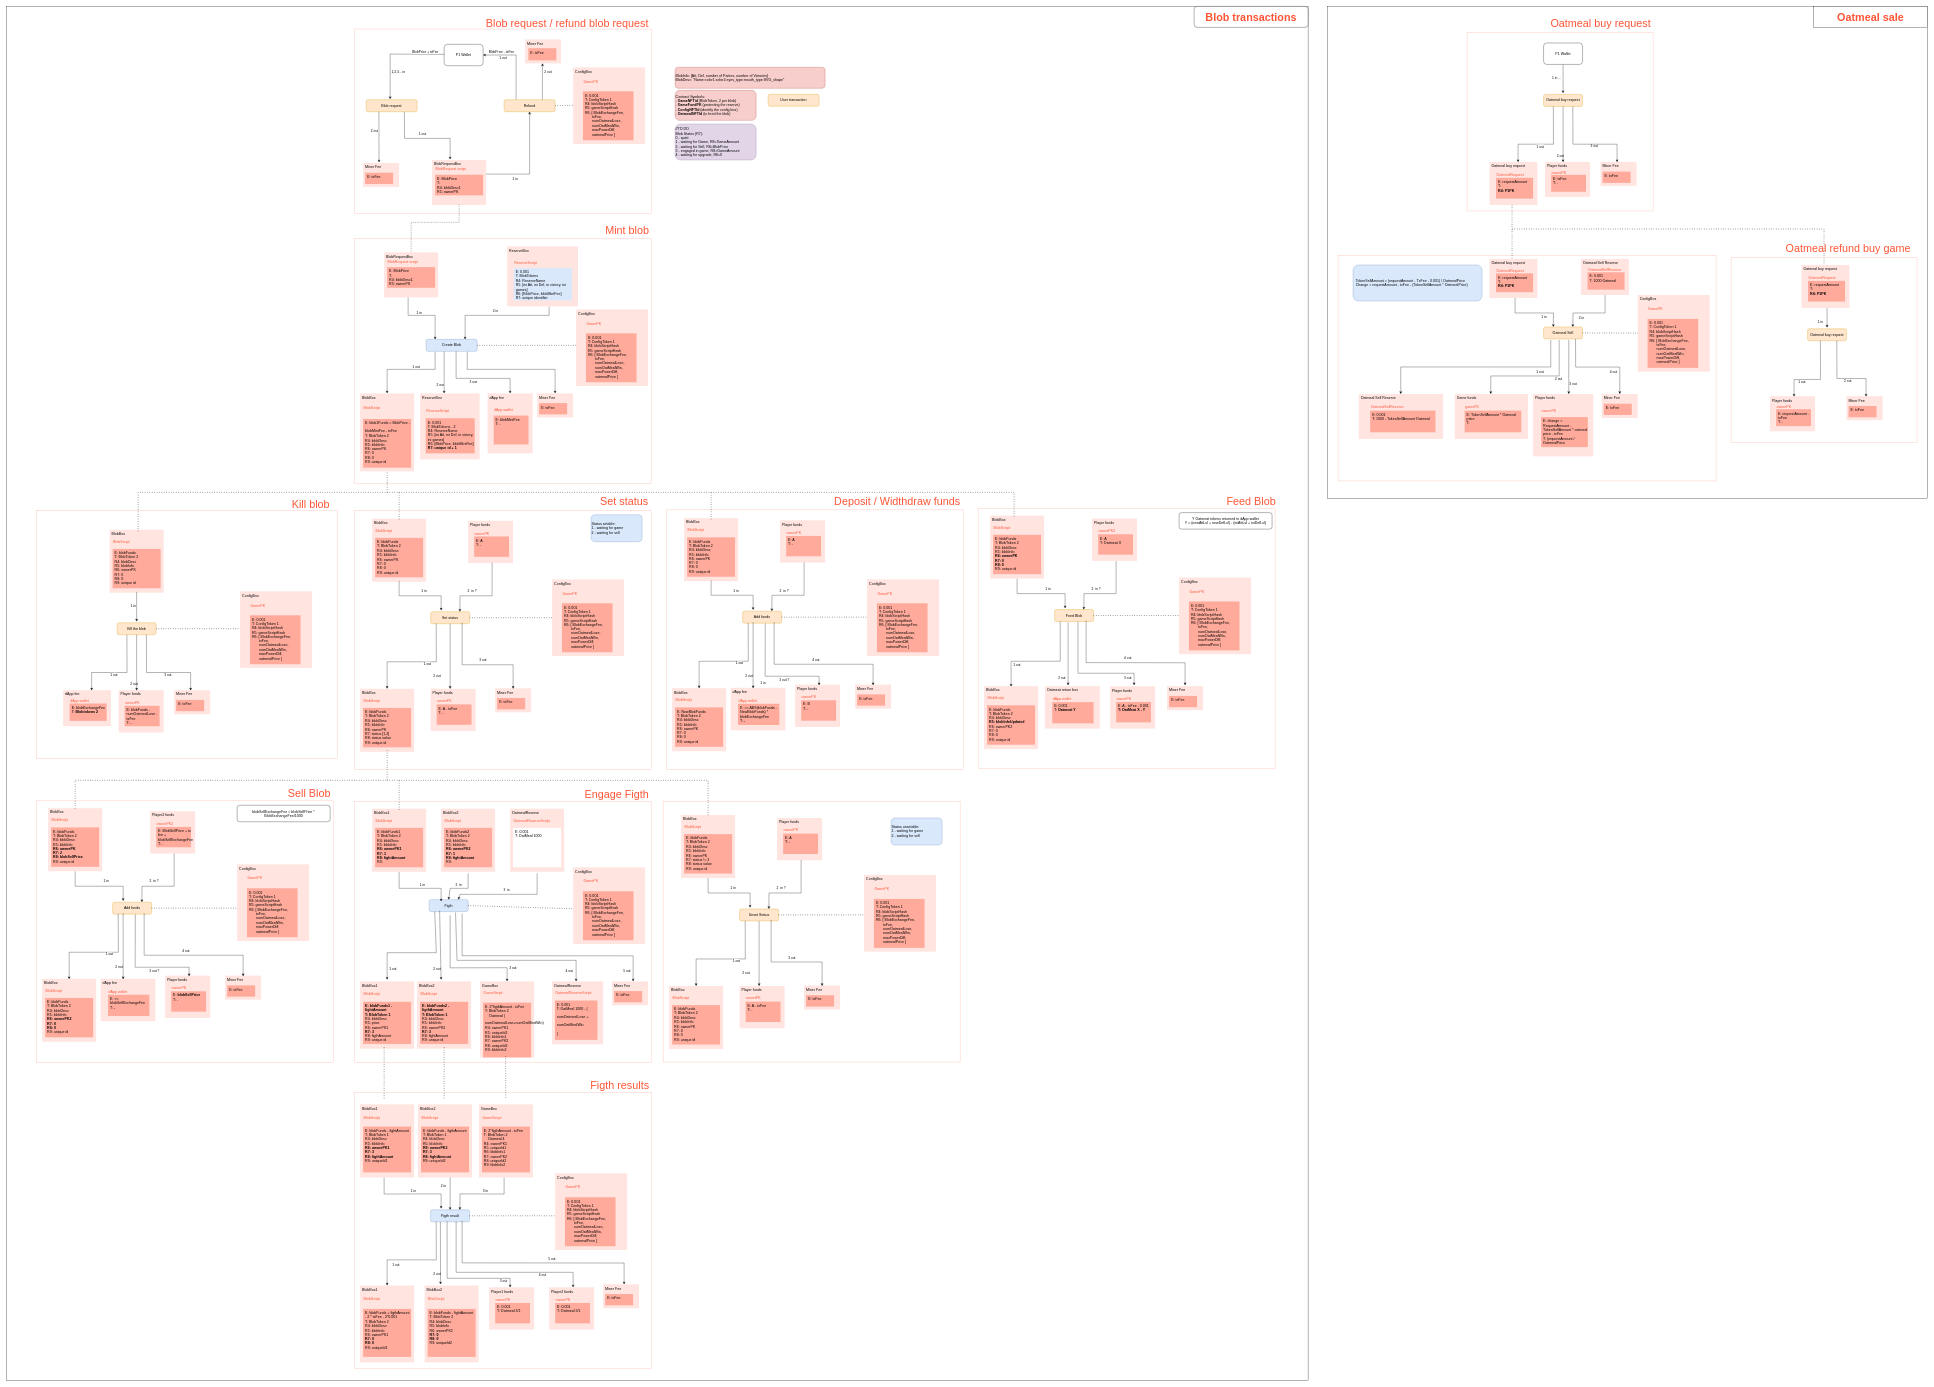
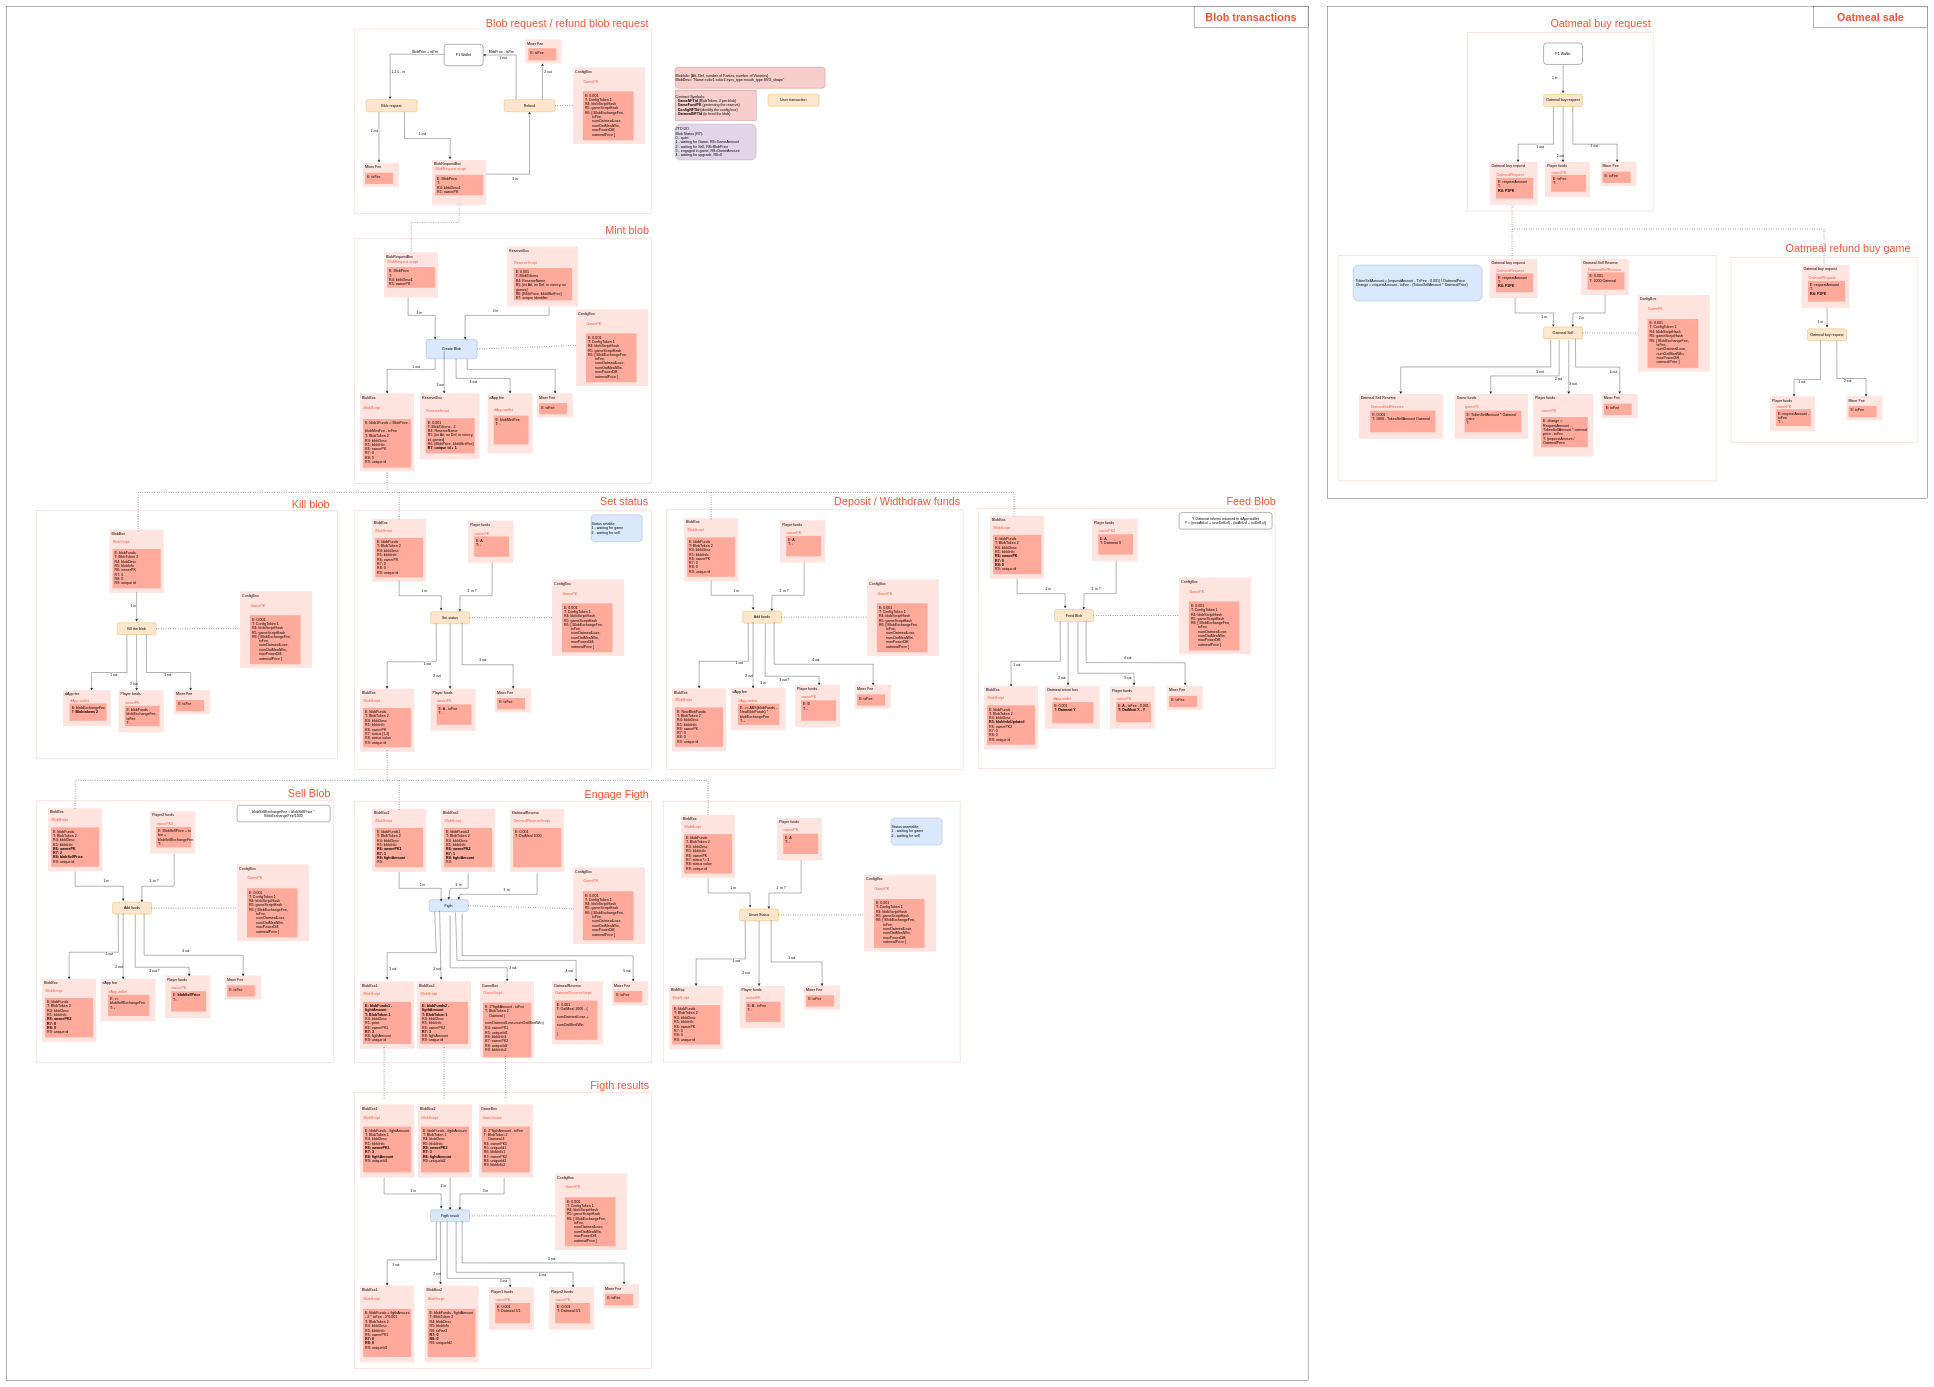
(1251, 17) -> (1251, 17)
(716, 105) -> (716, 105)
(543, 284) -> (543, 284)
(452, 345) -> (452, 349)
(143, 734) -> (143, 734)
(537, 847) -> (537, 847)
(453, 1363) -> (453, 1363)
